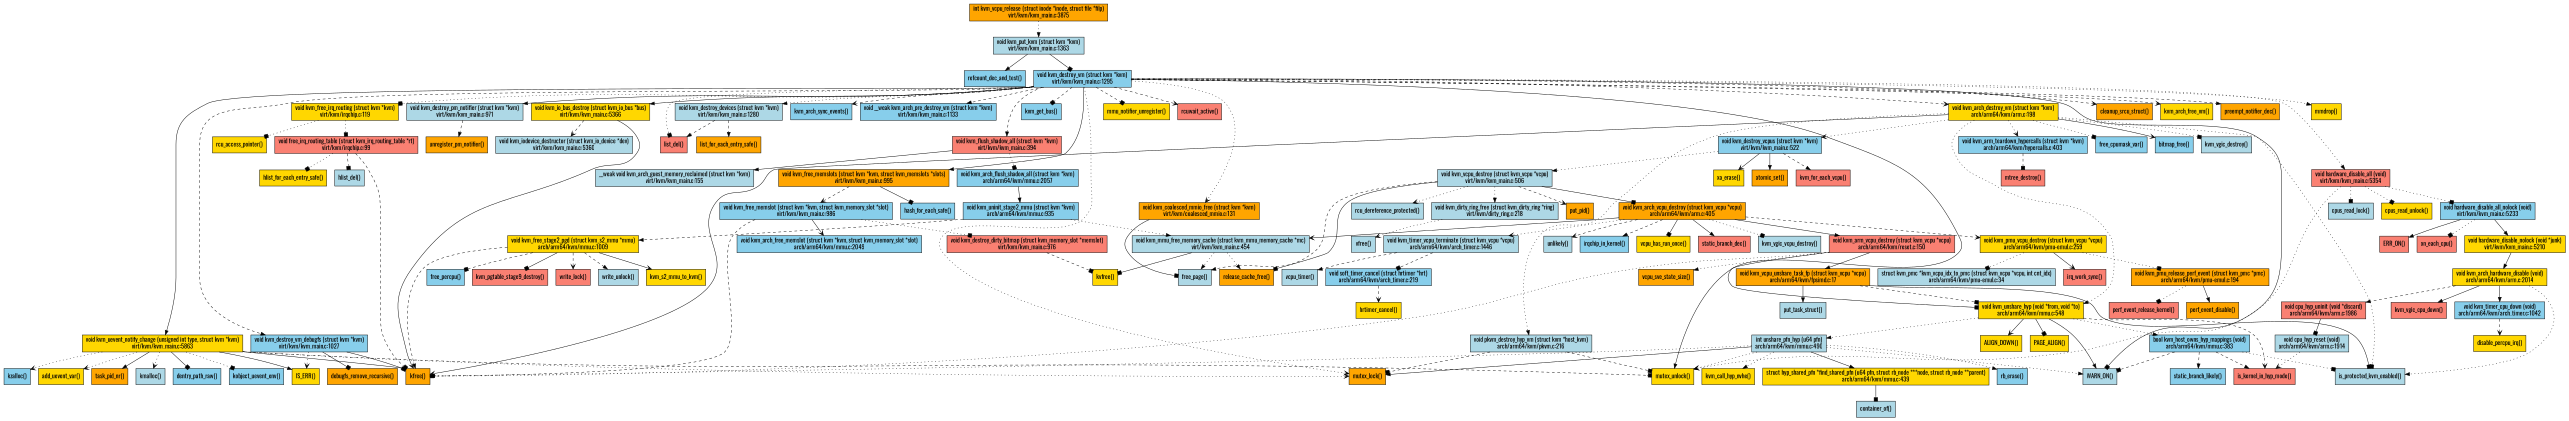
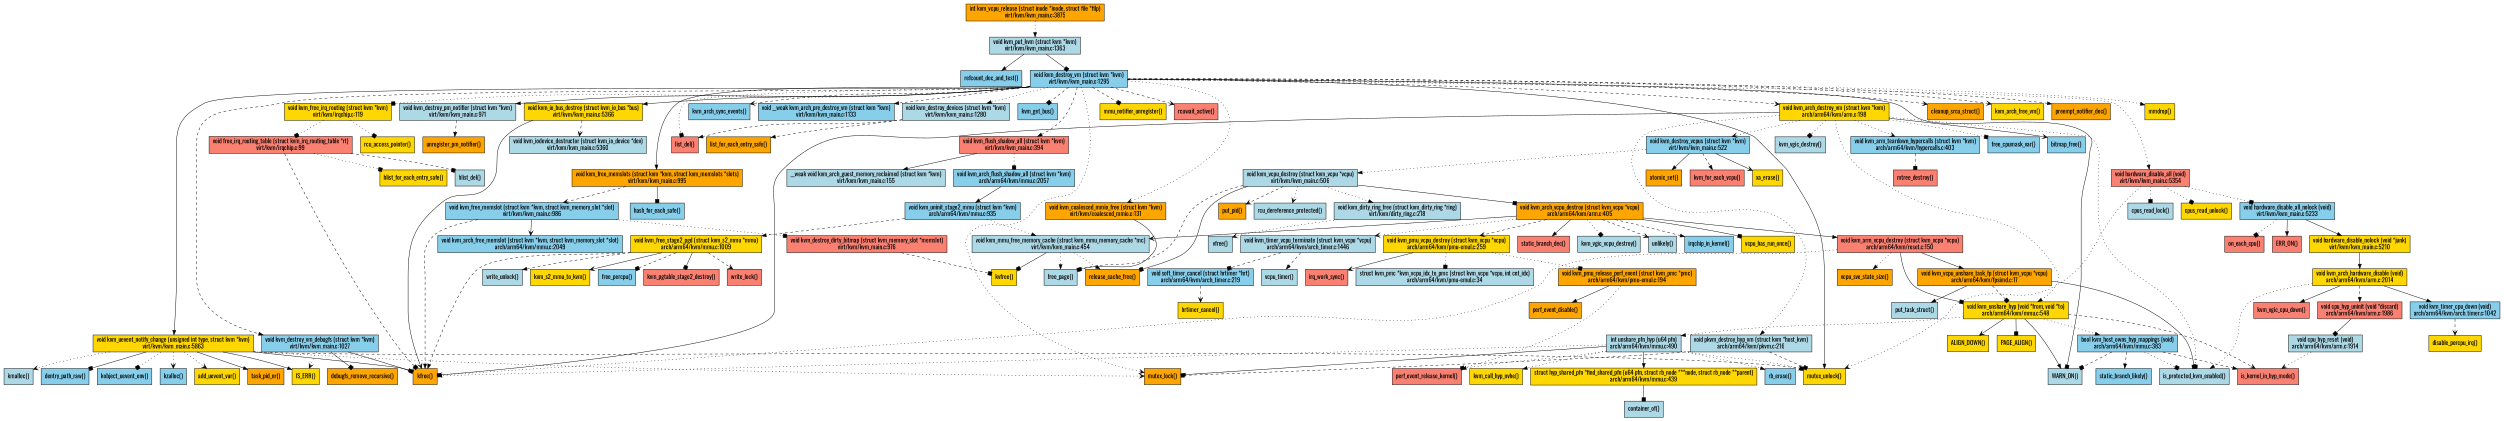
(510, 277) -> (681, 277)
(1984, 363) -> (1536, 360)
